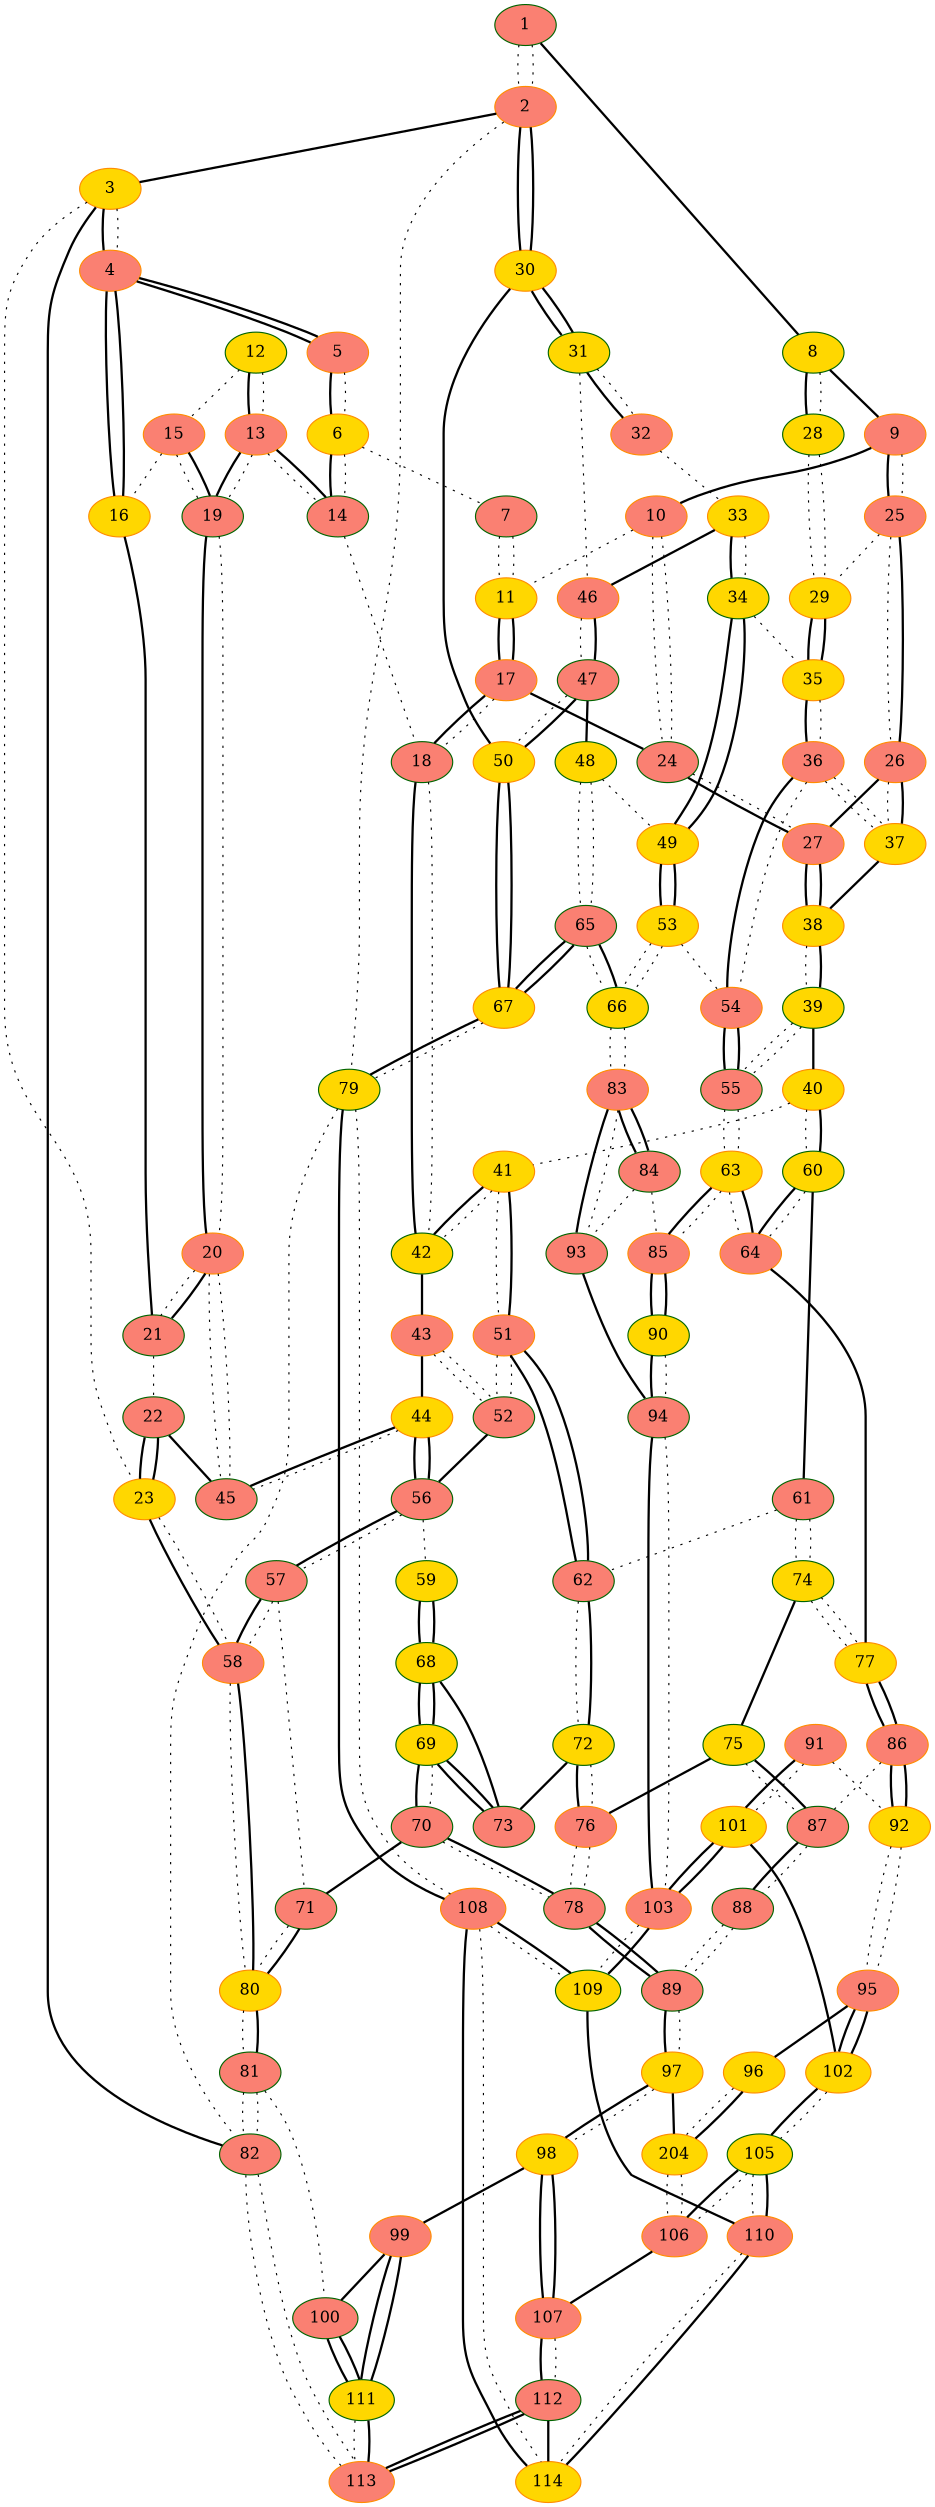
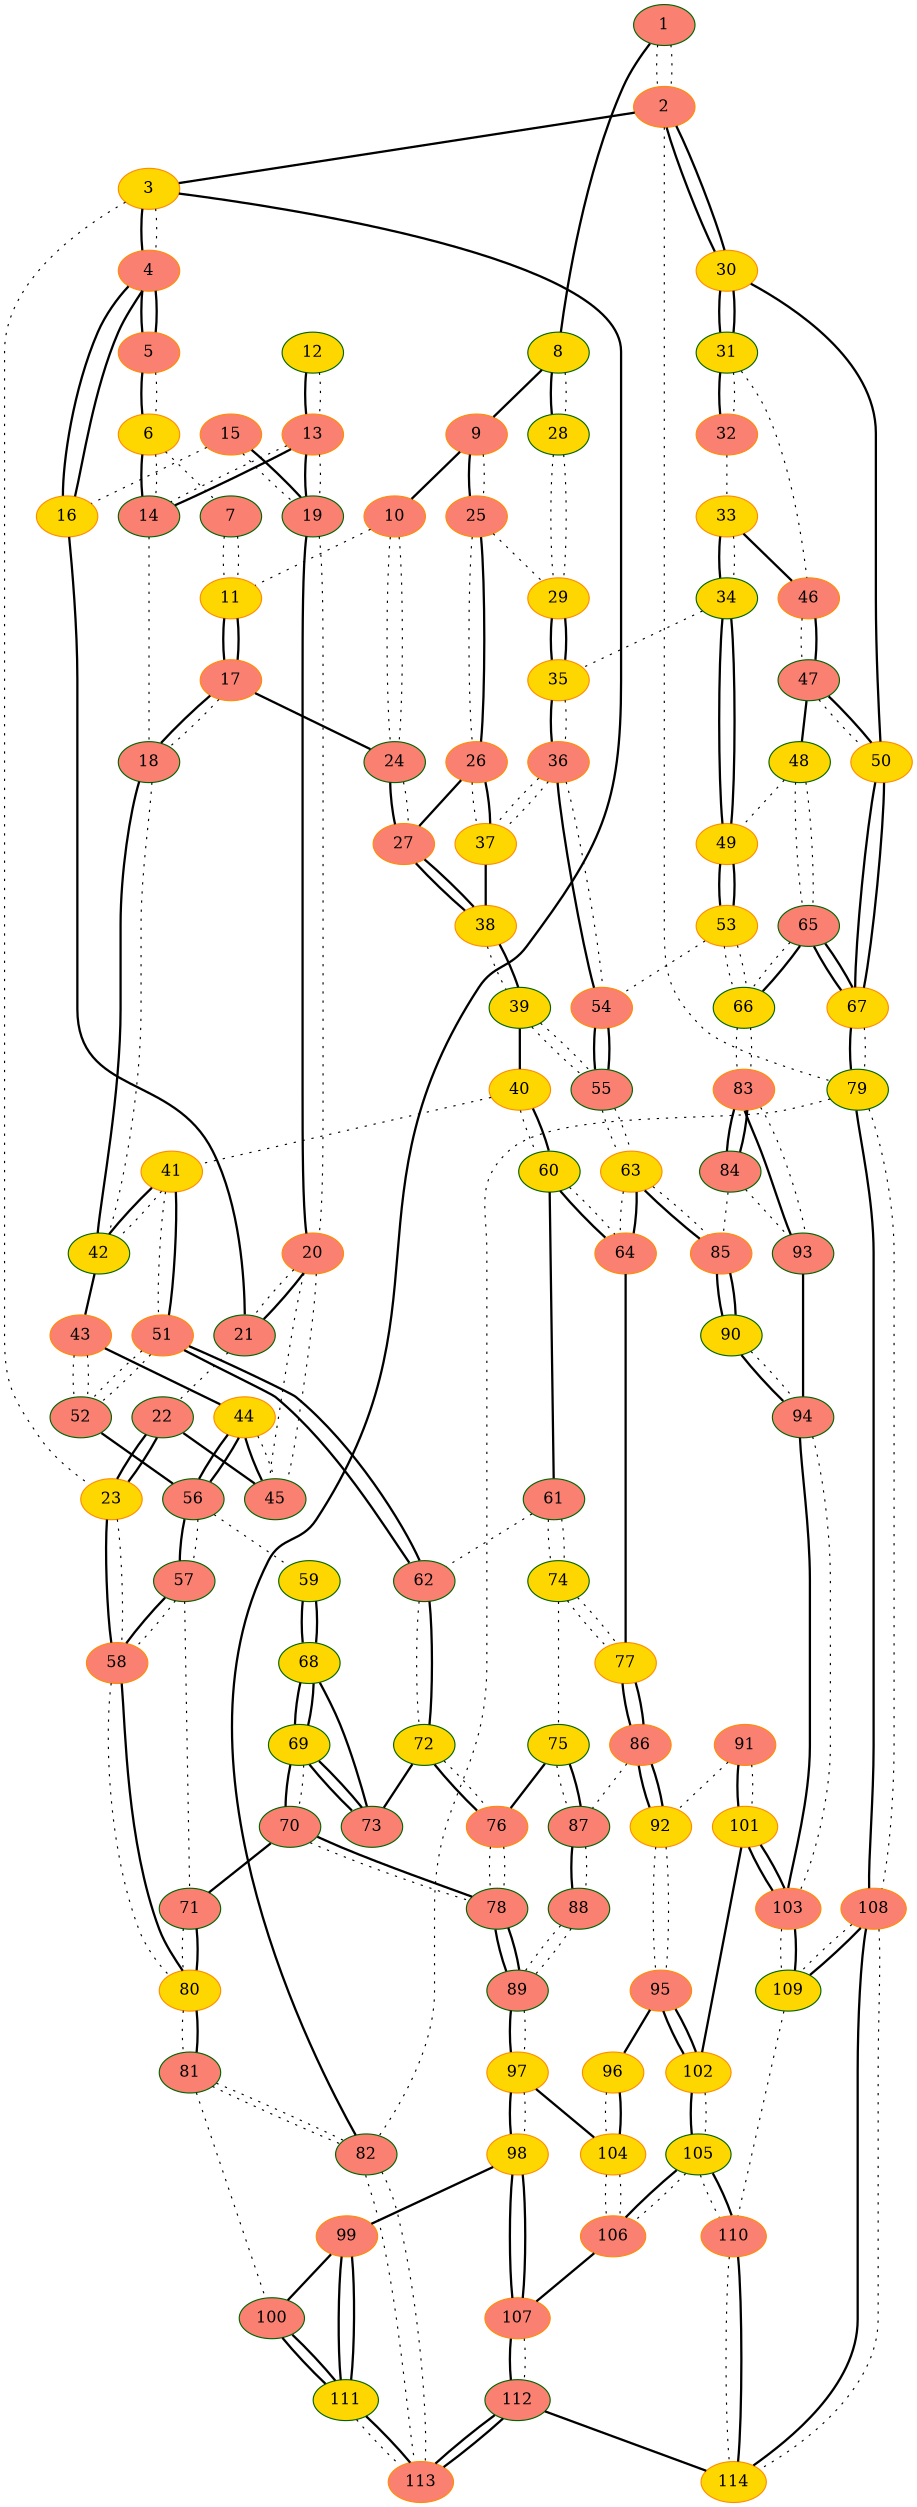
(215, 393) -> none
(768, 1663) -> (559, 1663)
(616, 2150) -> (761, 2114)
(675, 2154) -> (613, 2154)
